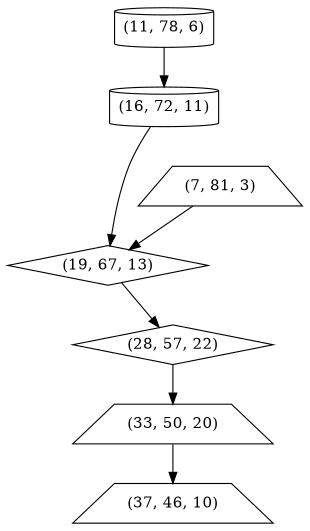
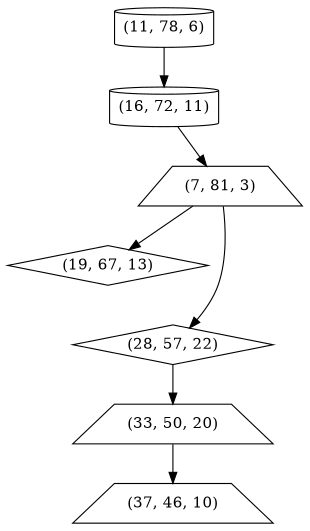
(125, 178) -> (189, 142)
(137, 301) -> (223, 266)
